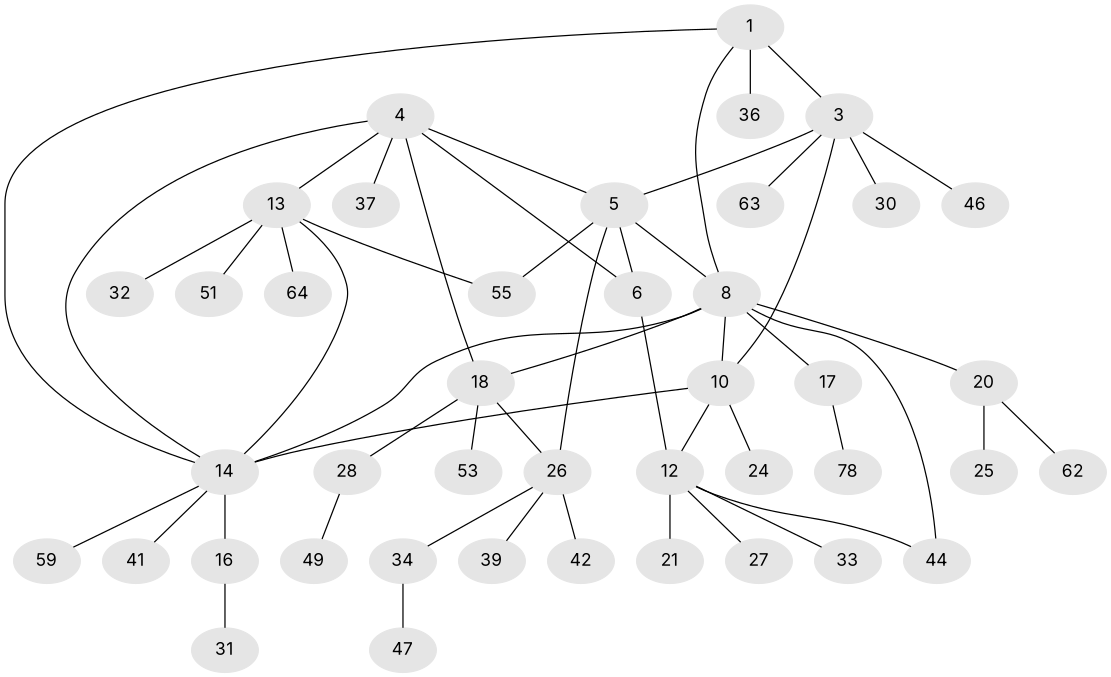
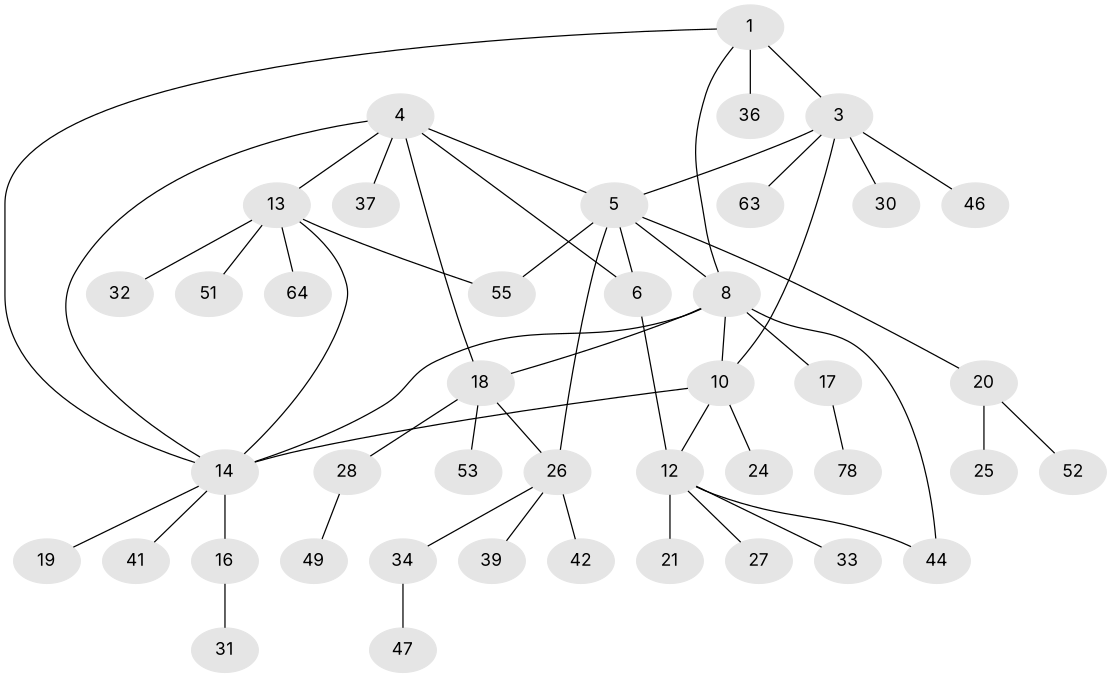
(858, 335) -> (803, 287)
(1073, 472) -> (1073, 472)
(47, 561) -> (47, 561)
